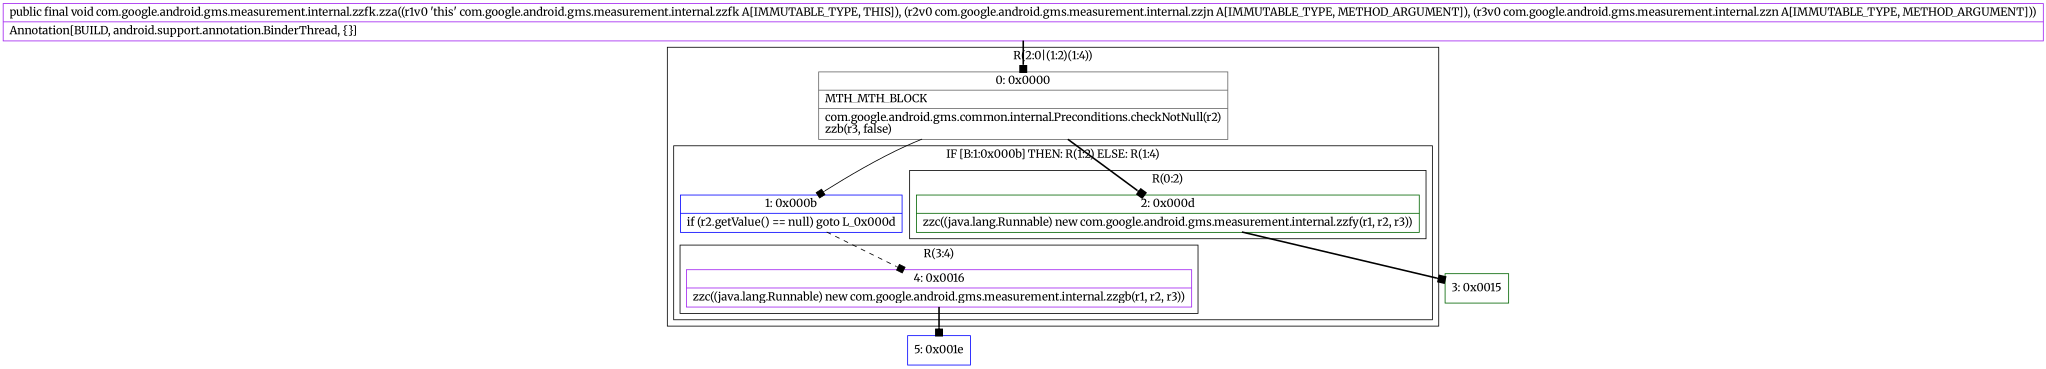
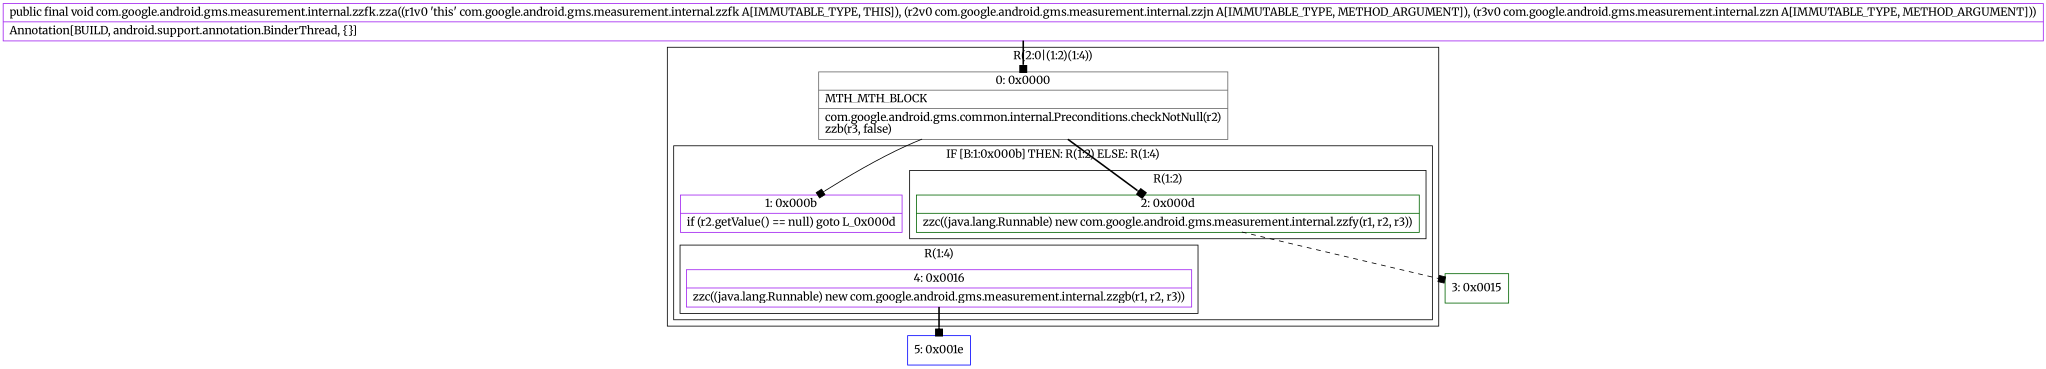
(1168, 180) -> (1168, 180)
(791, 214) -> (791, 214)
(863, 250) -> none
(939, 254) -> (939, 254)
(1339, 255) -> (1339, 255)
